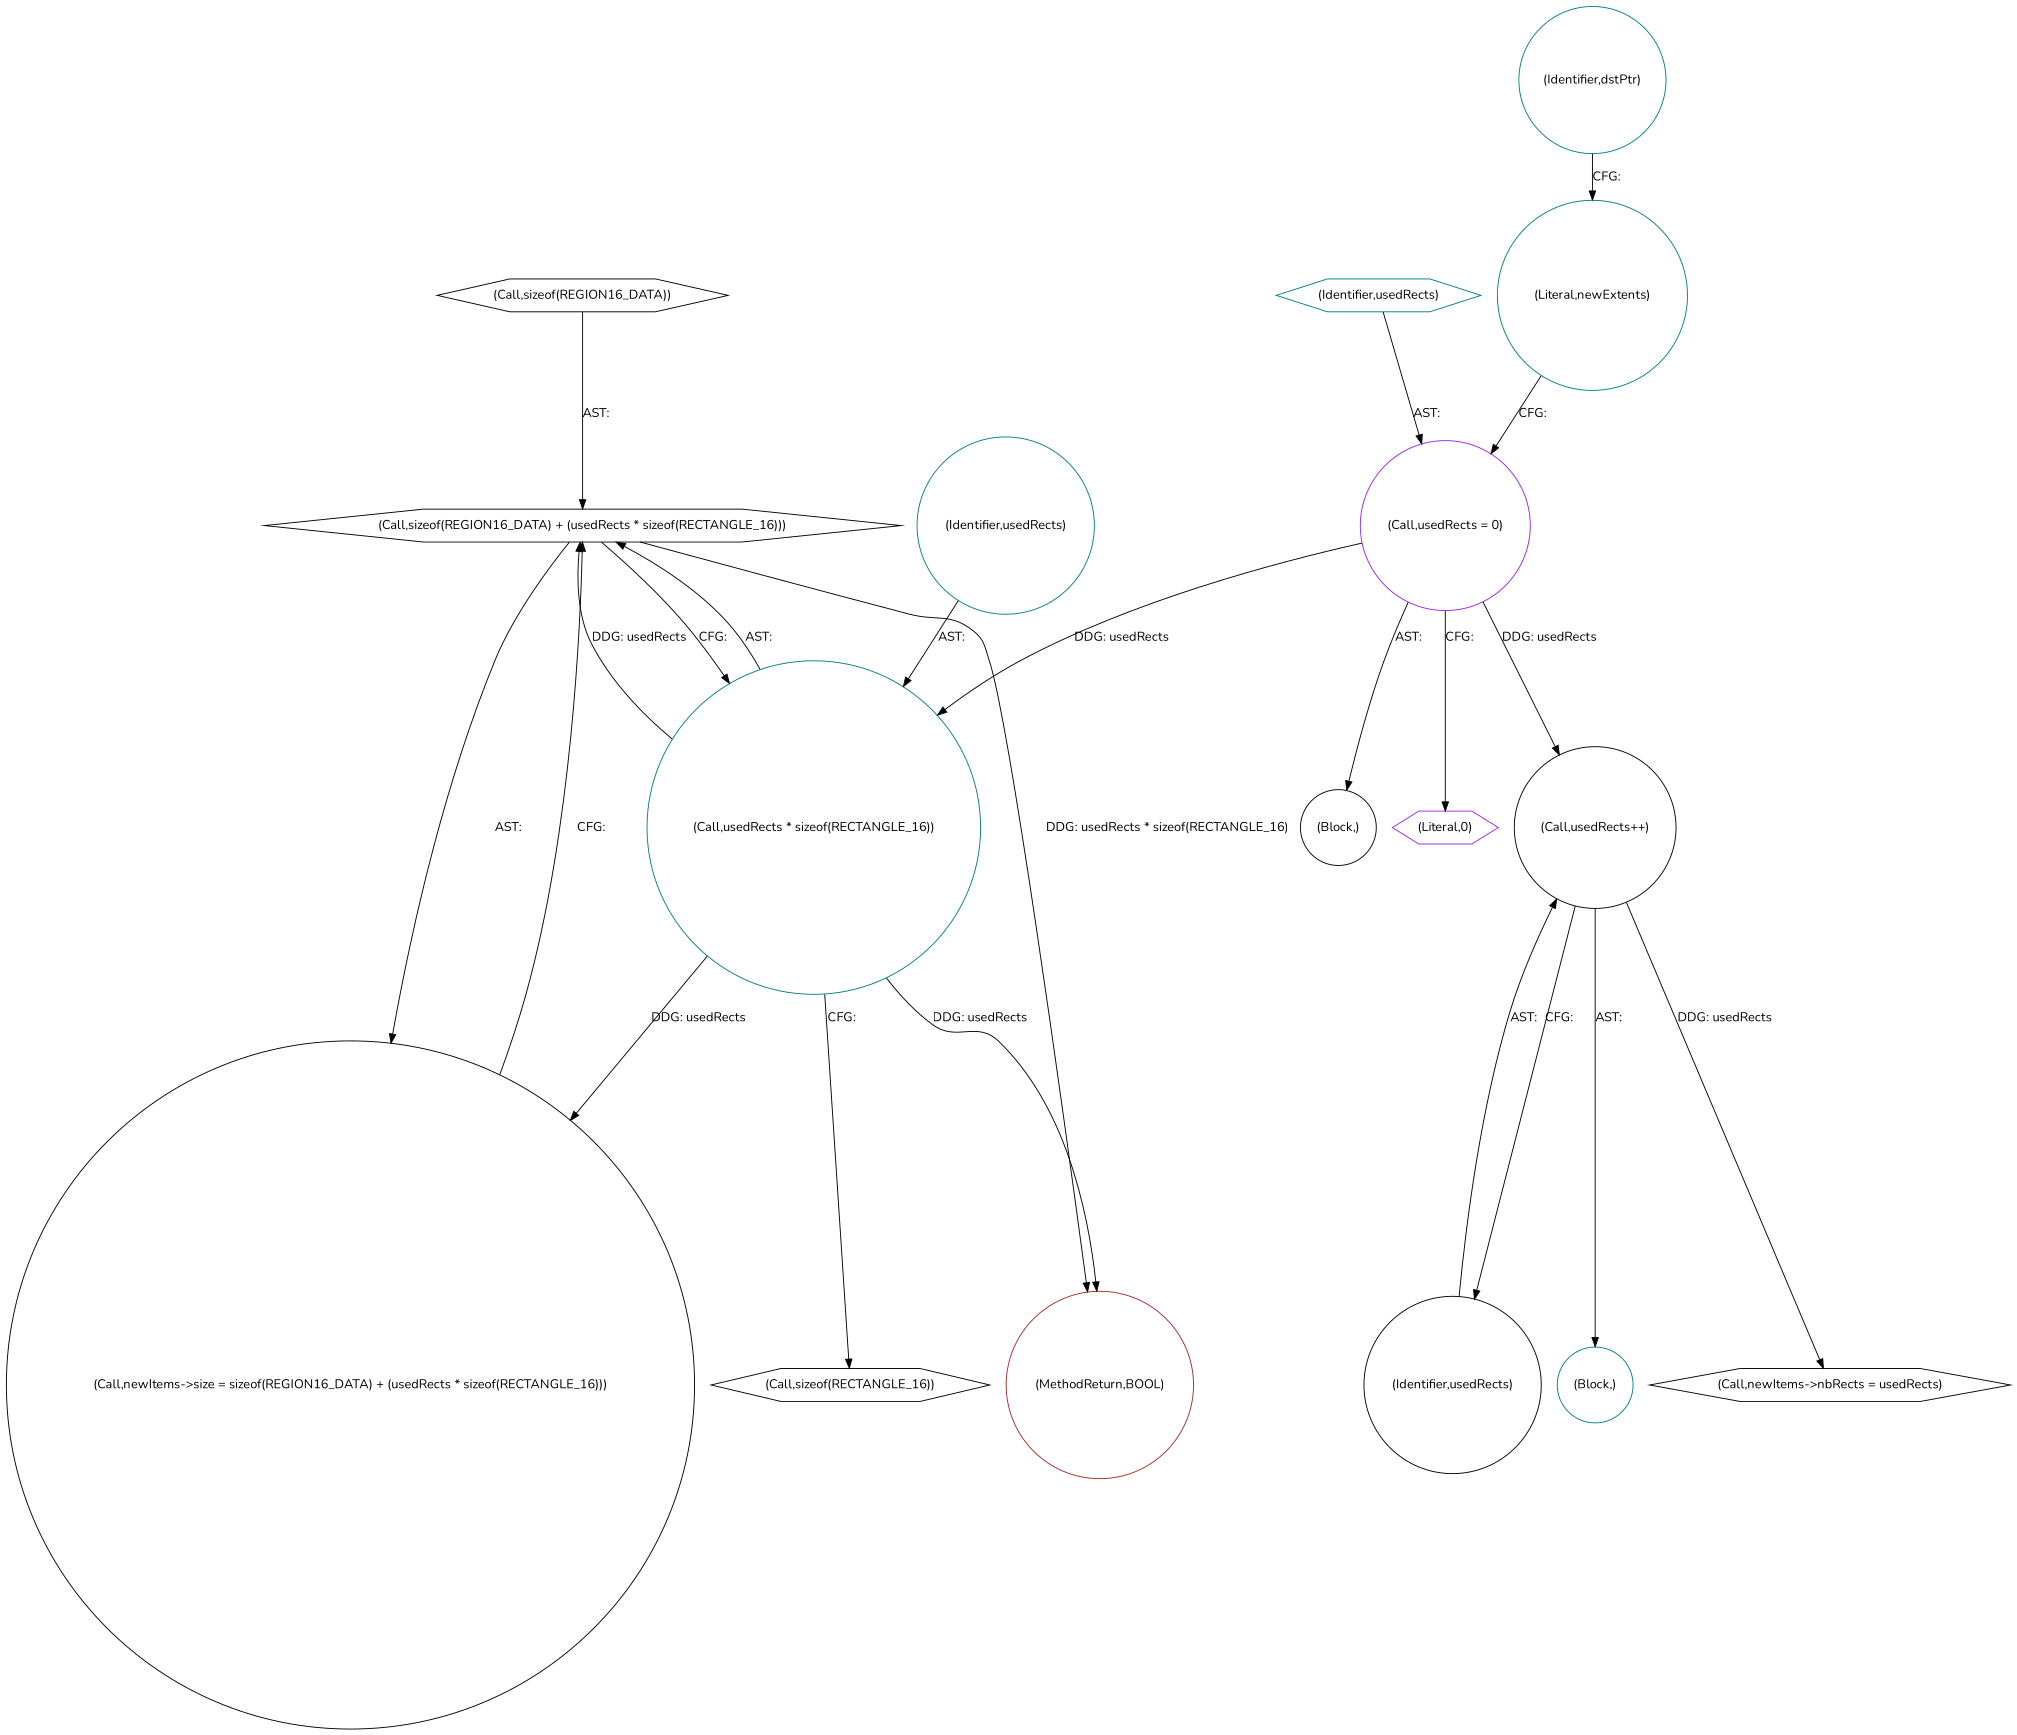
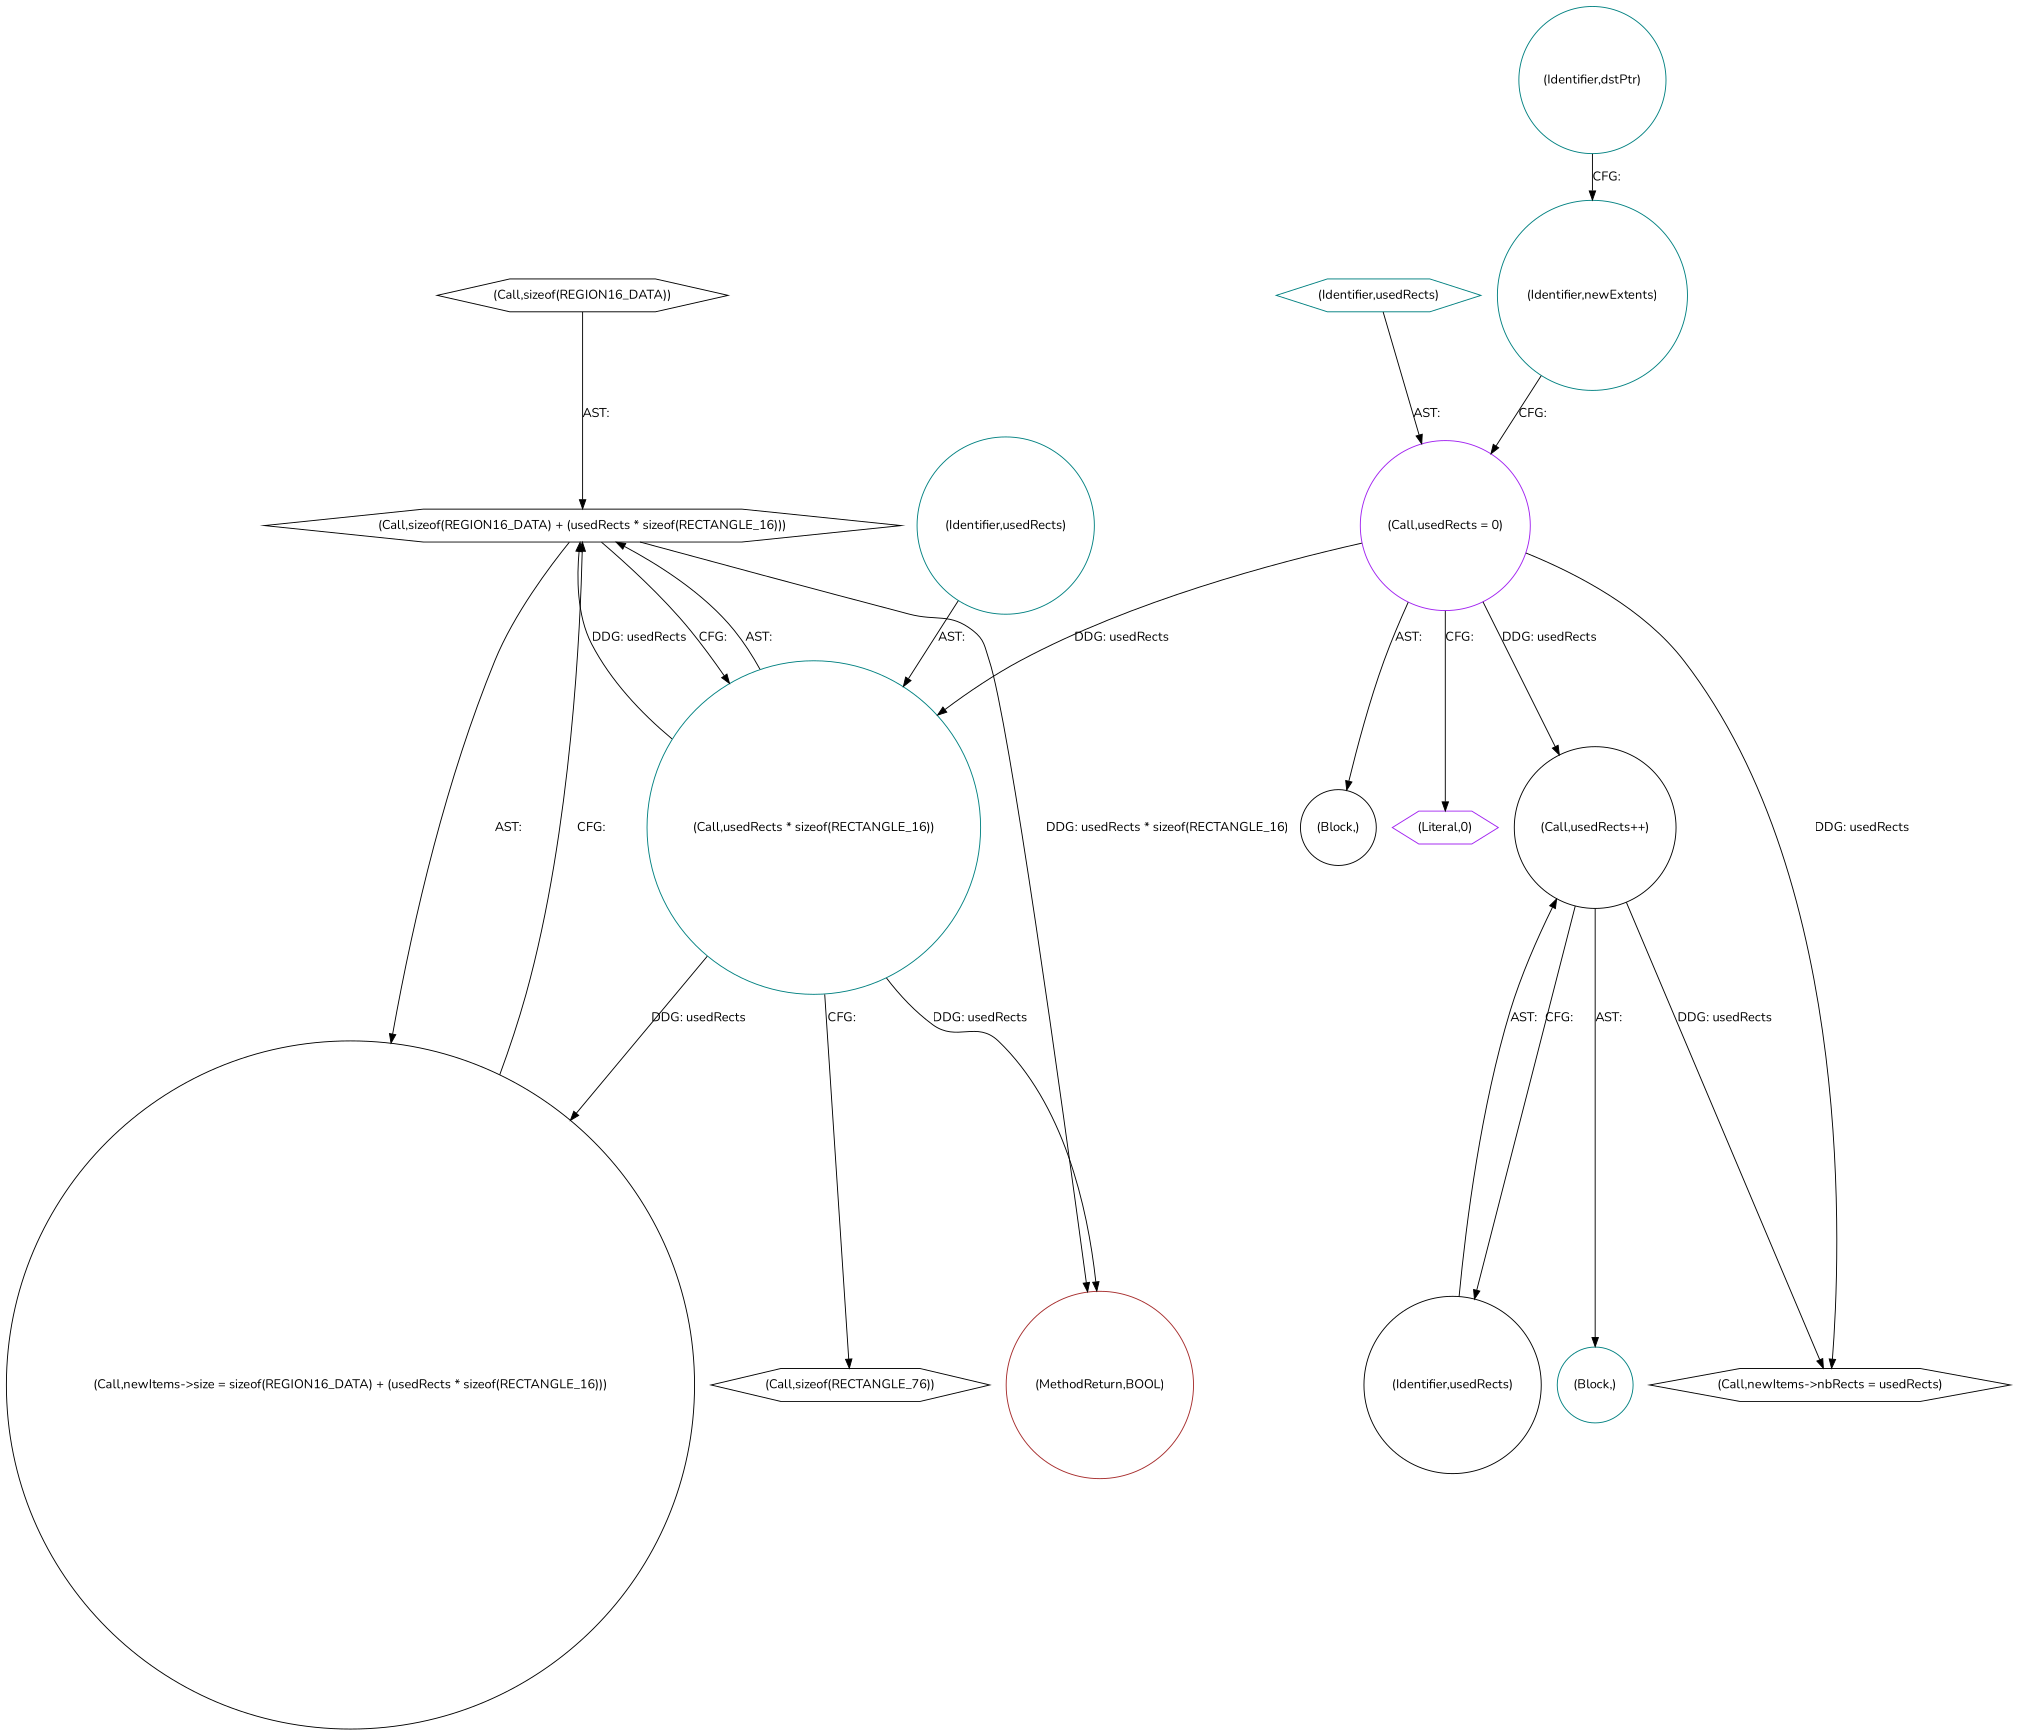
(1592, 295) -> (1592, 295)
none -> (1795, 902)
(850, 1385) -> (850, 1385)
